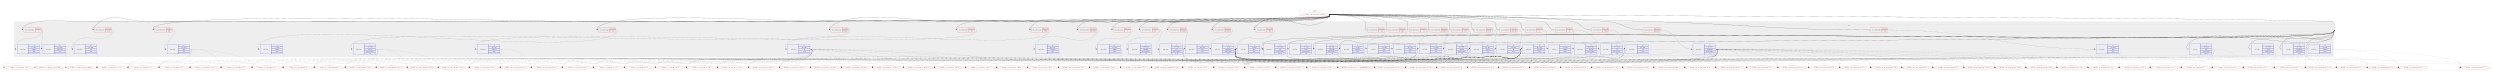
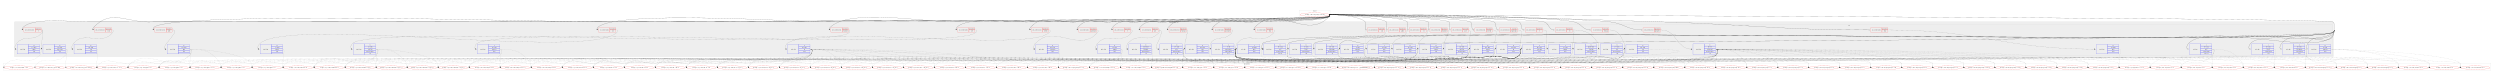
none -> (2444, 68)
